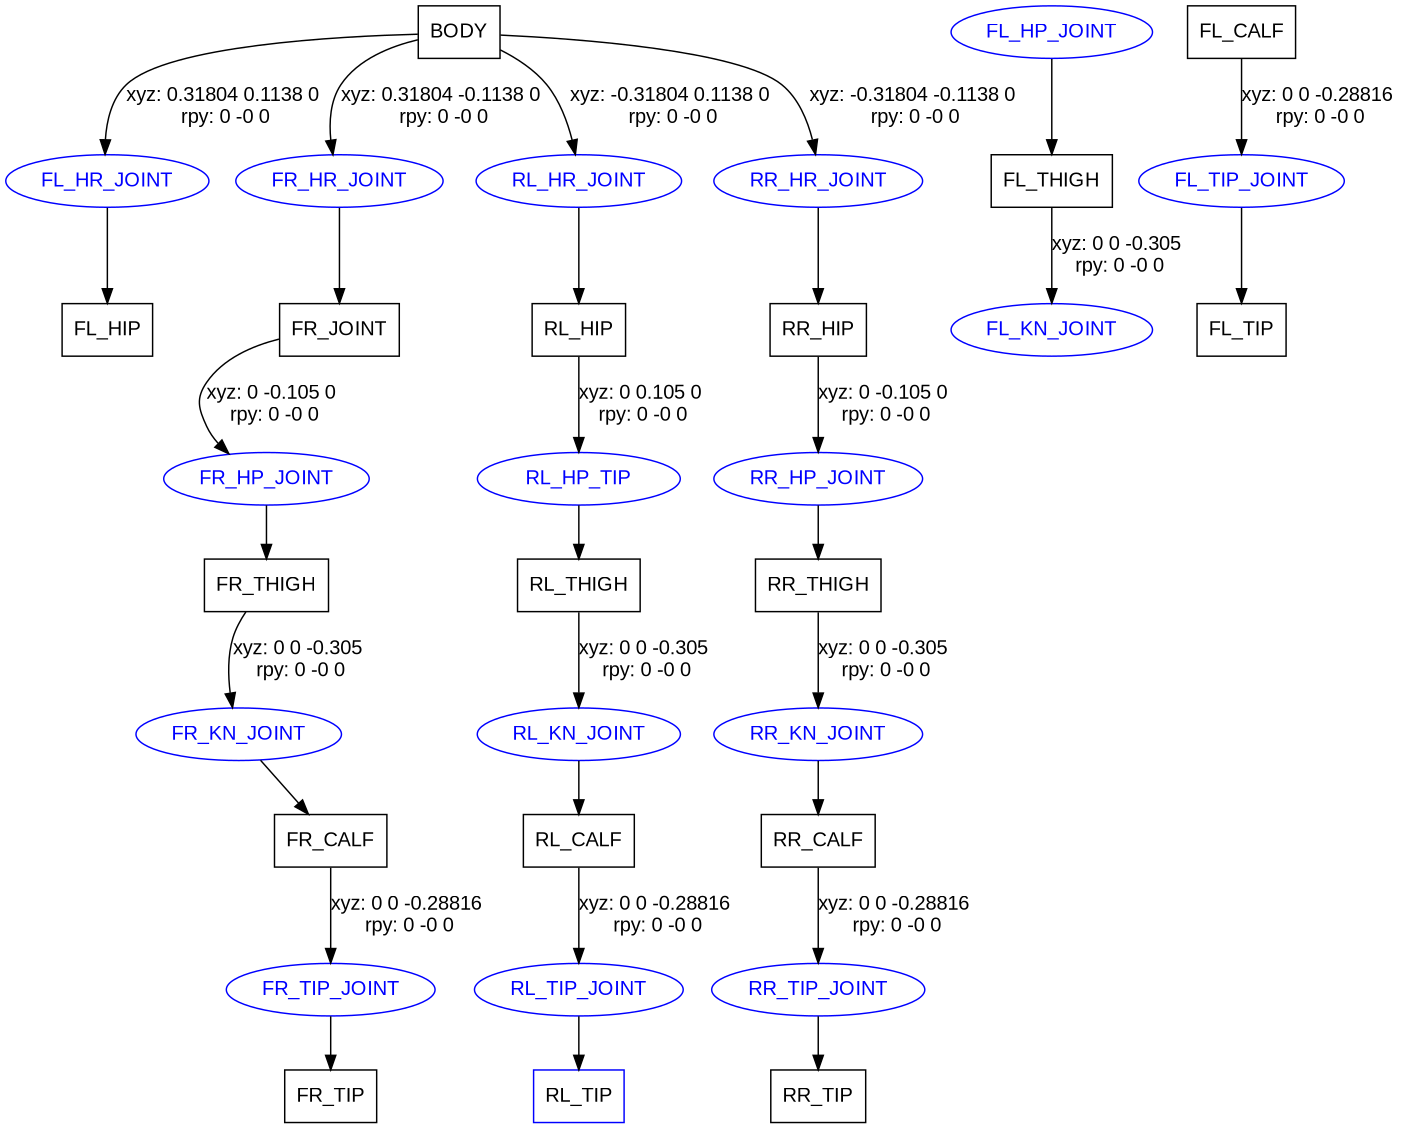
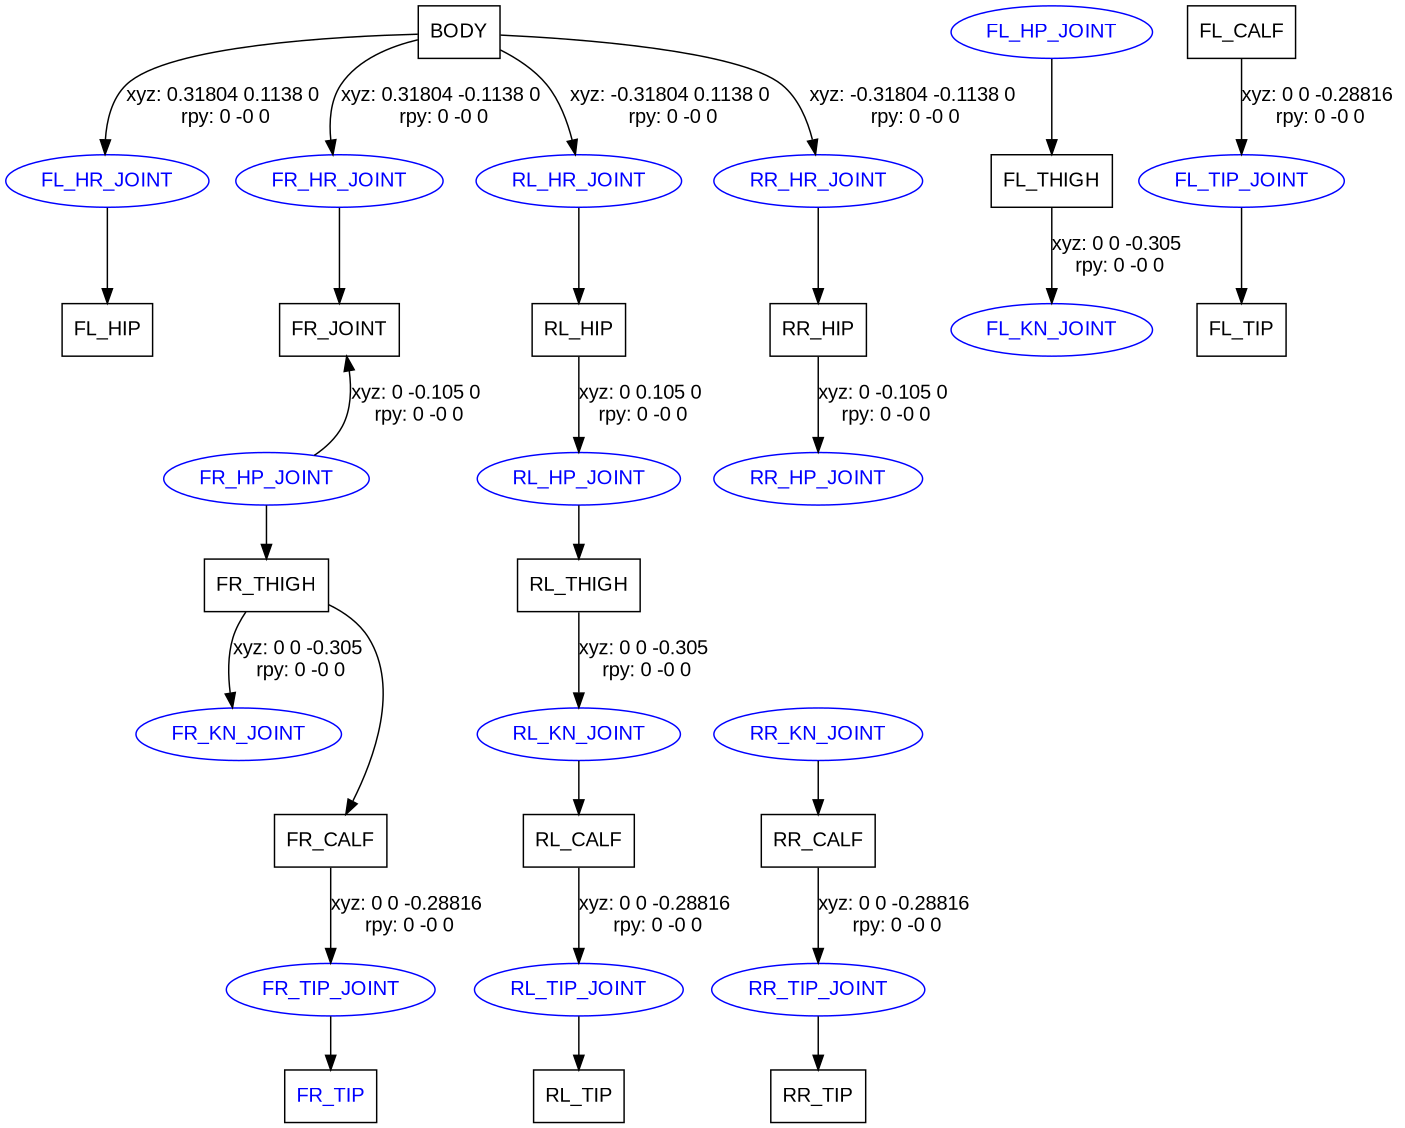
(212, 375) -> (346, 419)
(579, 479) -> (579, 479)
(818, 585) -> none
(280, 782) -> (383, 694)
(331, 1096) -> (331, 1096)
(579, 1096) -> (579, 1096)
